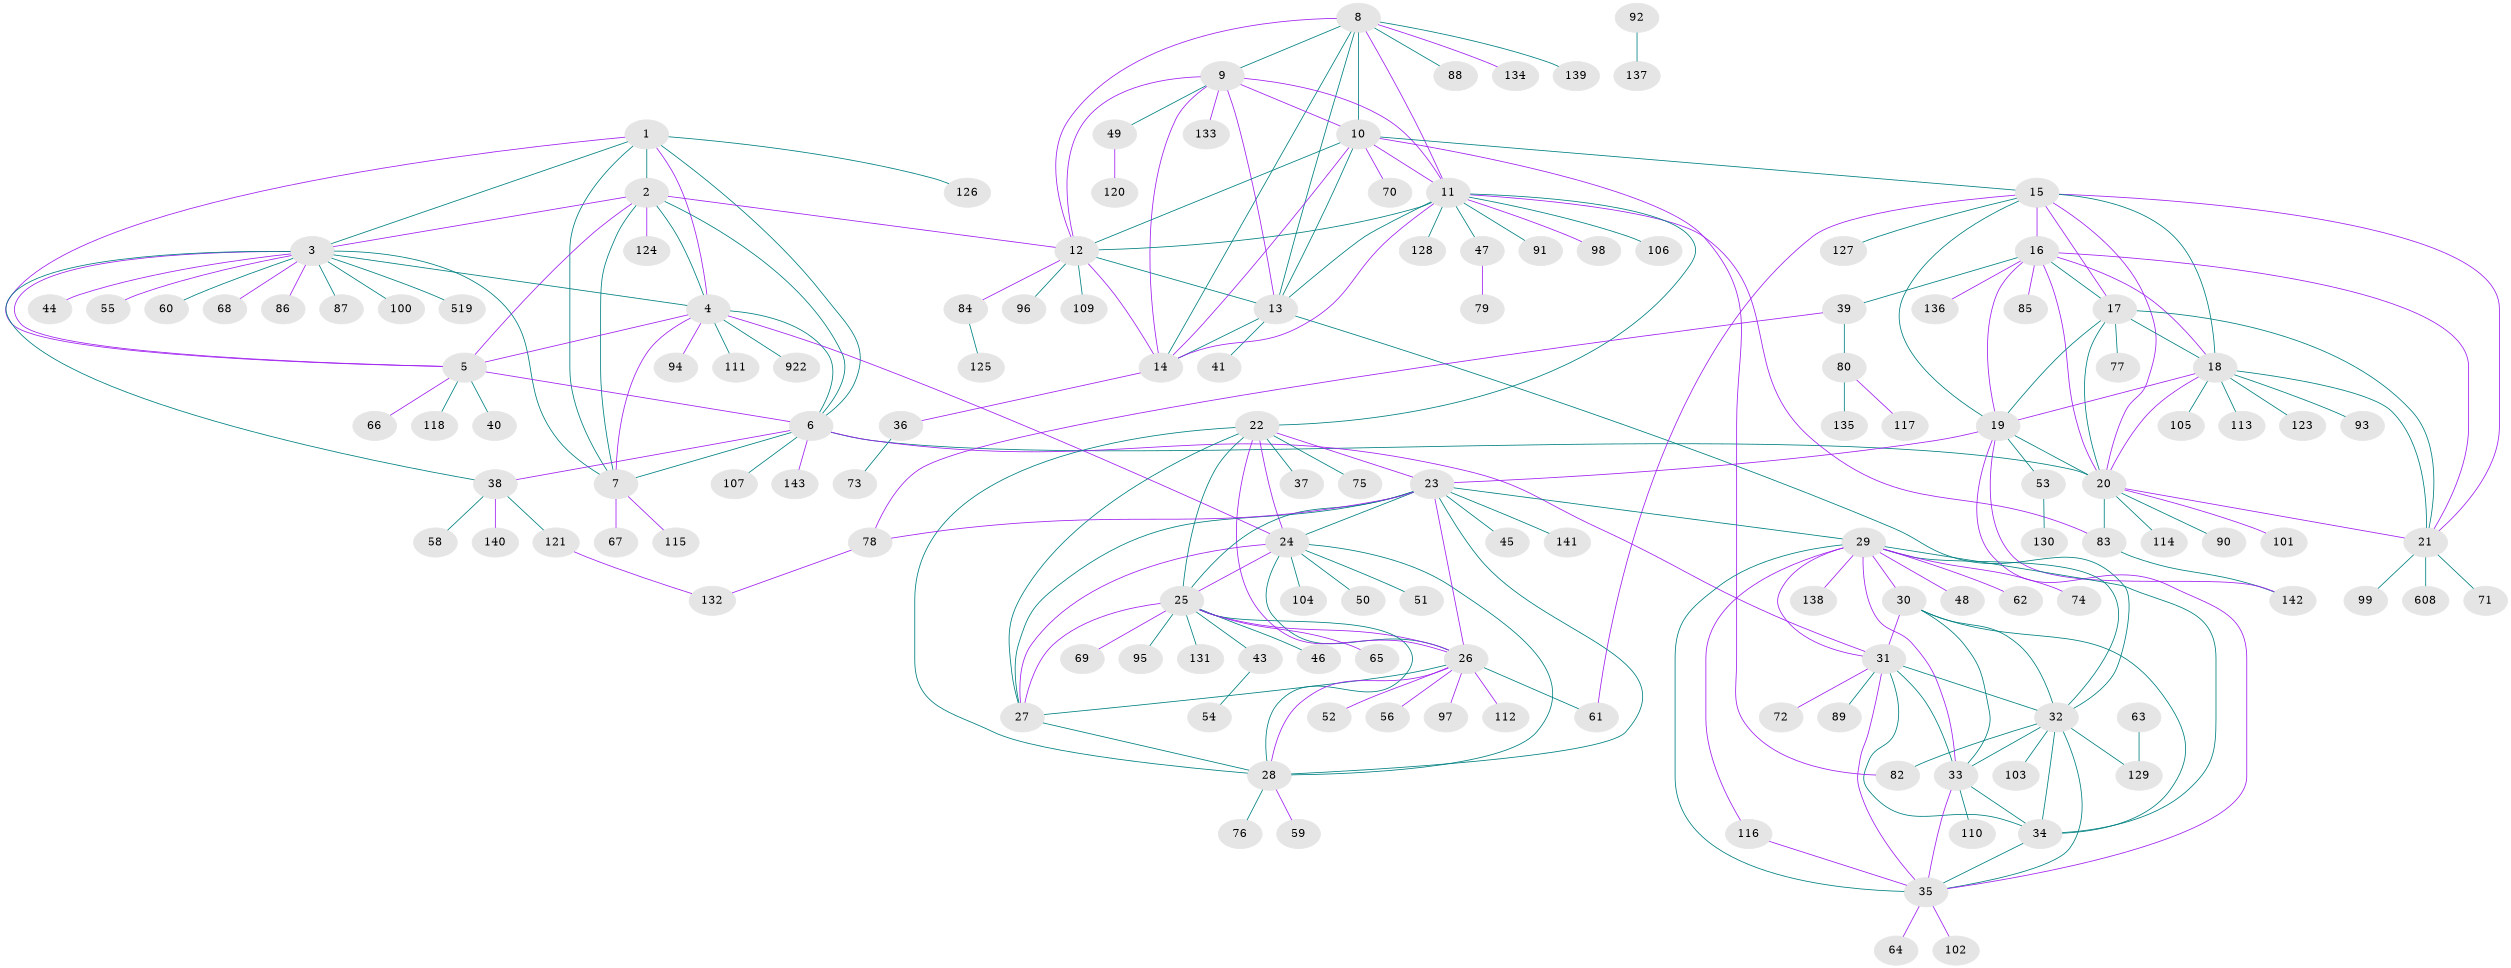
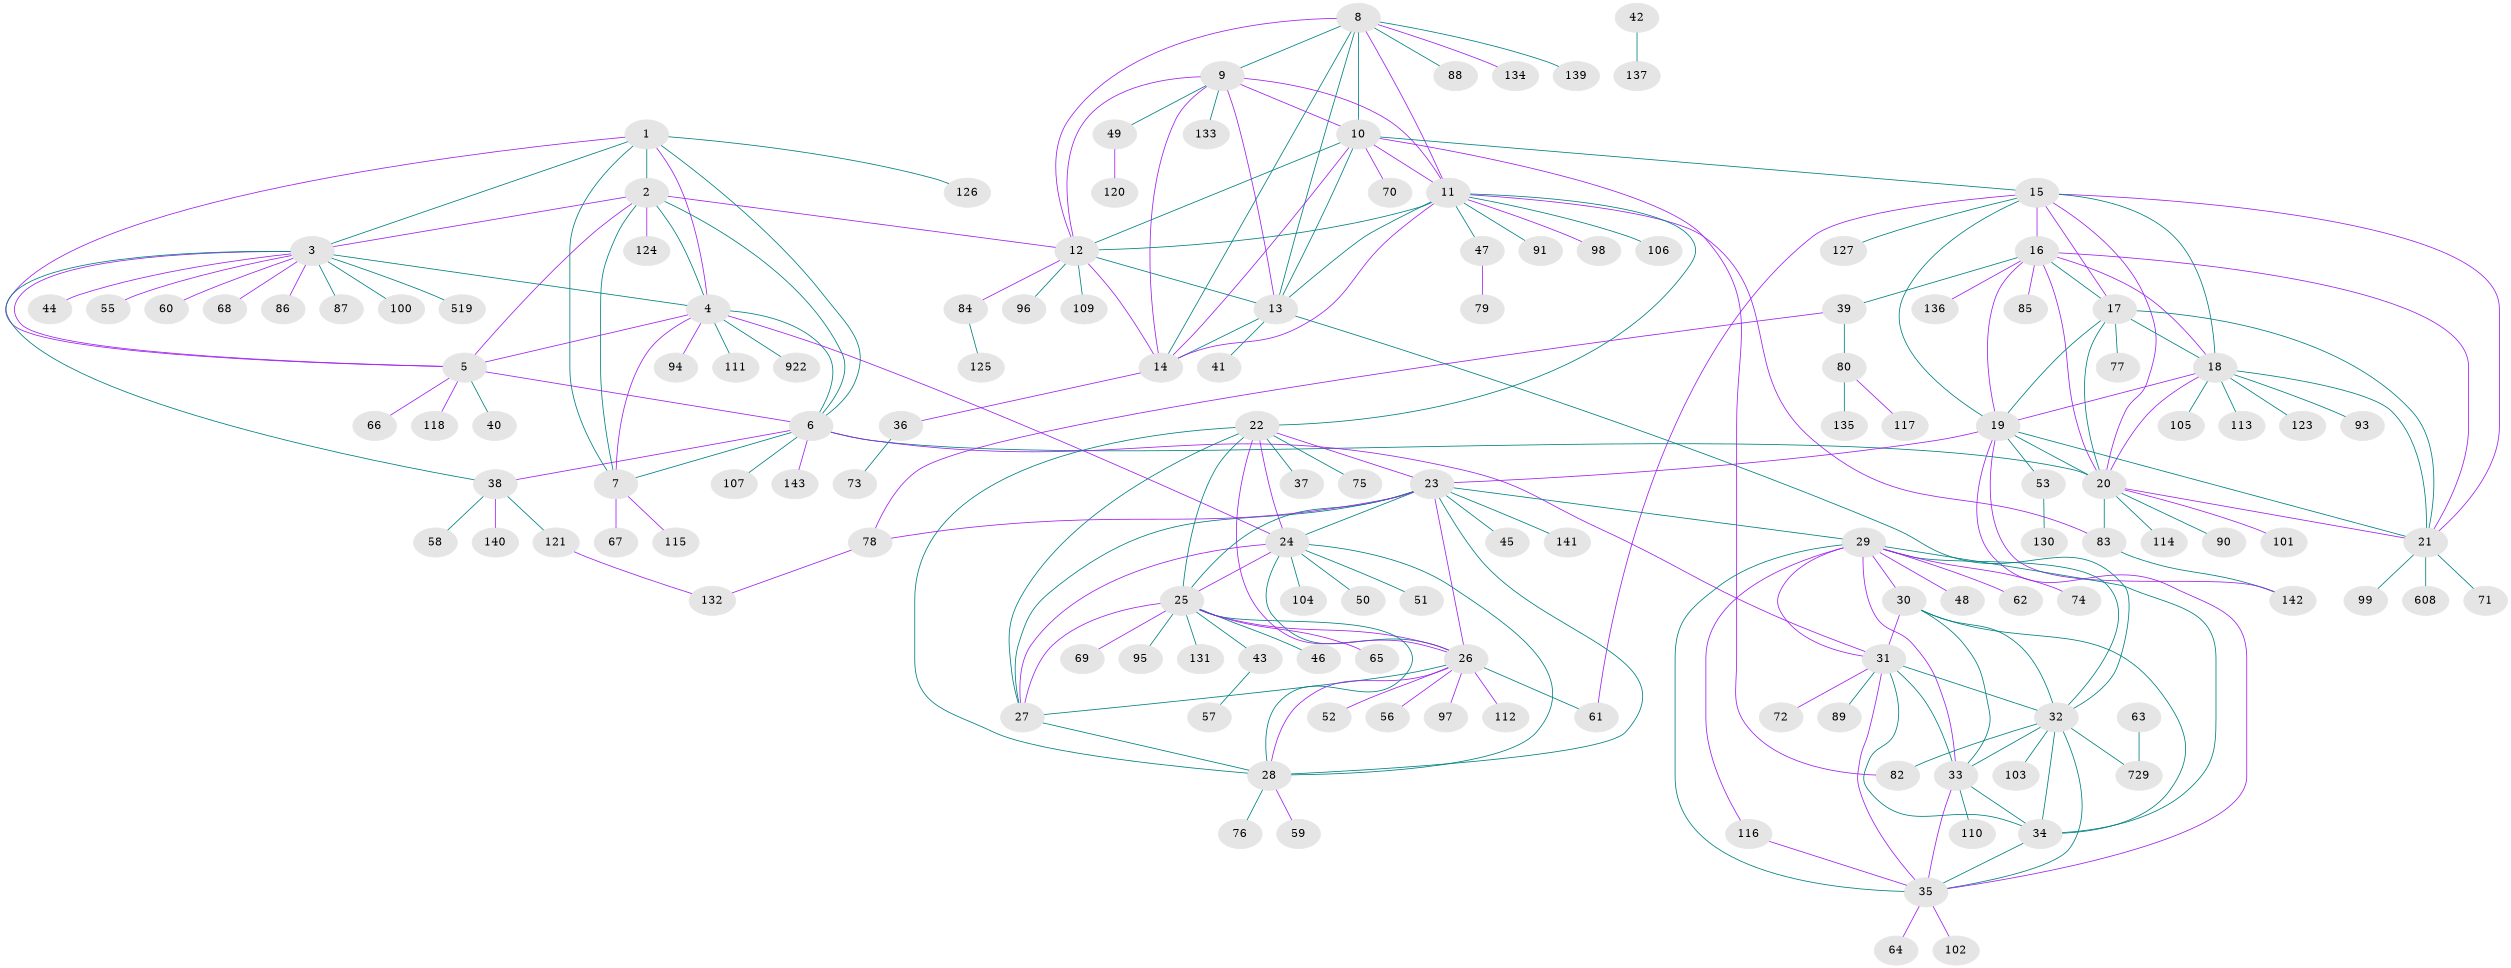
(1637, 18) -> (1637, 18)
(1214, 105) -> (1214, 105)
(1422, 251) -> none
(238, 278) -> (238, 278)
(503, 305) -> none
(450, 397) -> (450, 397)
none -> (2212, 484)
(1814, 601) -> none
(1209, 717) -> (1209, 717)
(2139, 776) -> (2139, 776)
